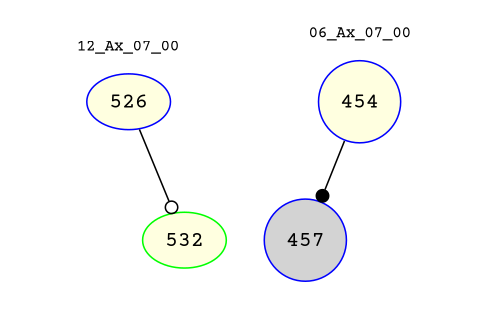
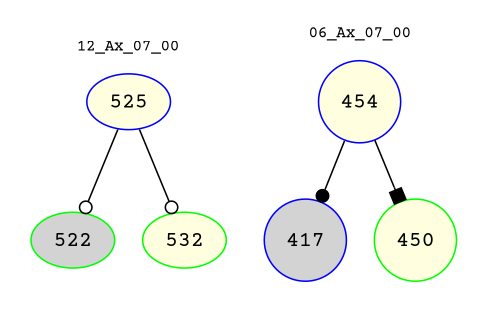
(129, 102) -> (129, 102)
none -> (73, 240)
(305, 240) -> (305, 240)
none -> (415, 240)
